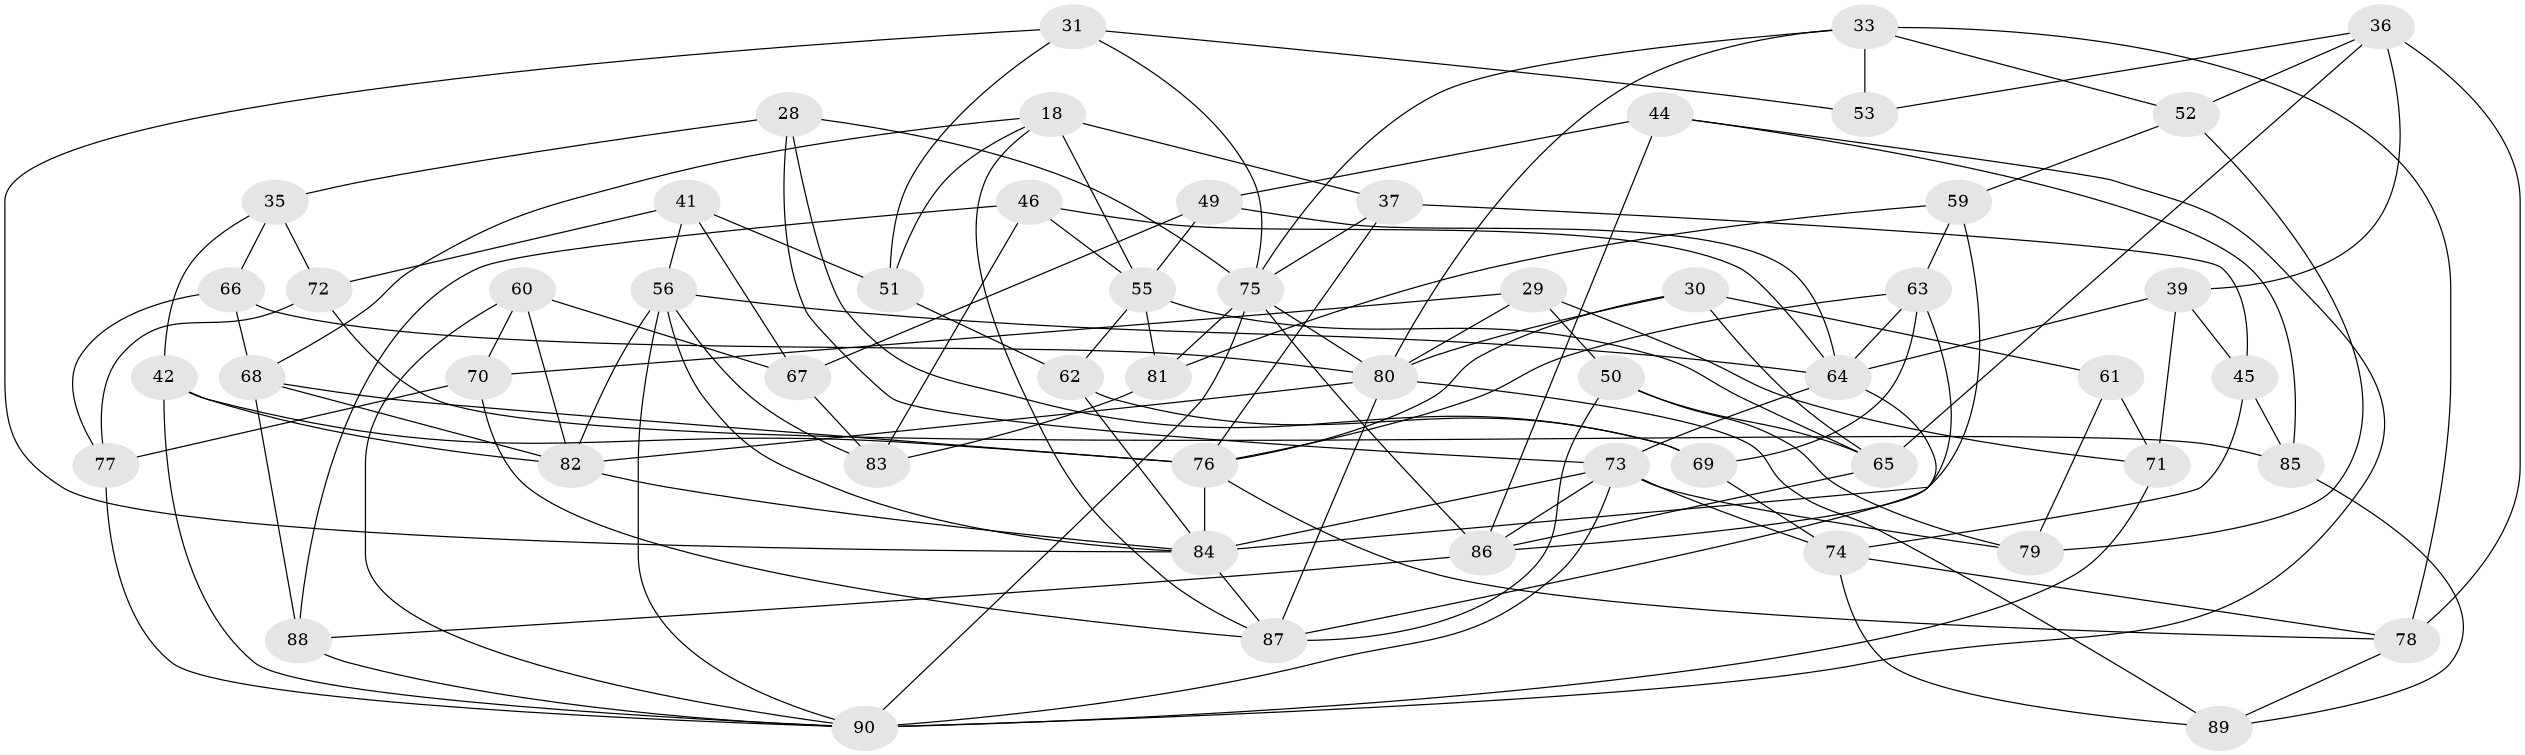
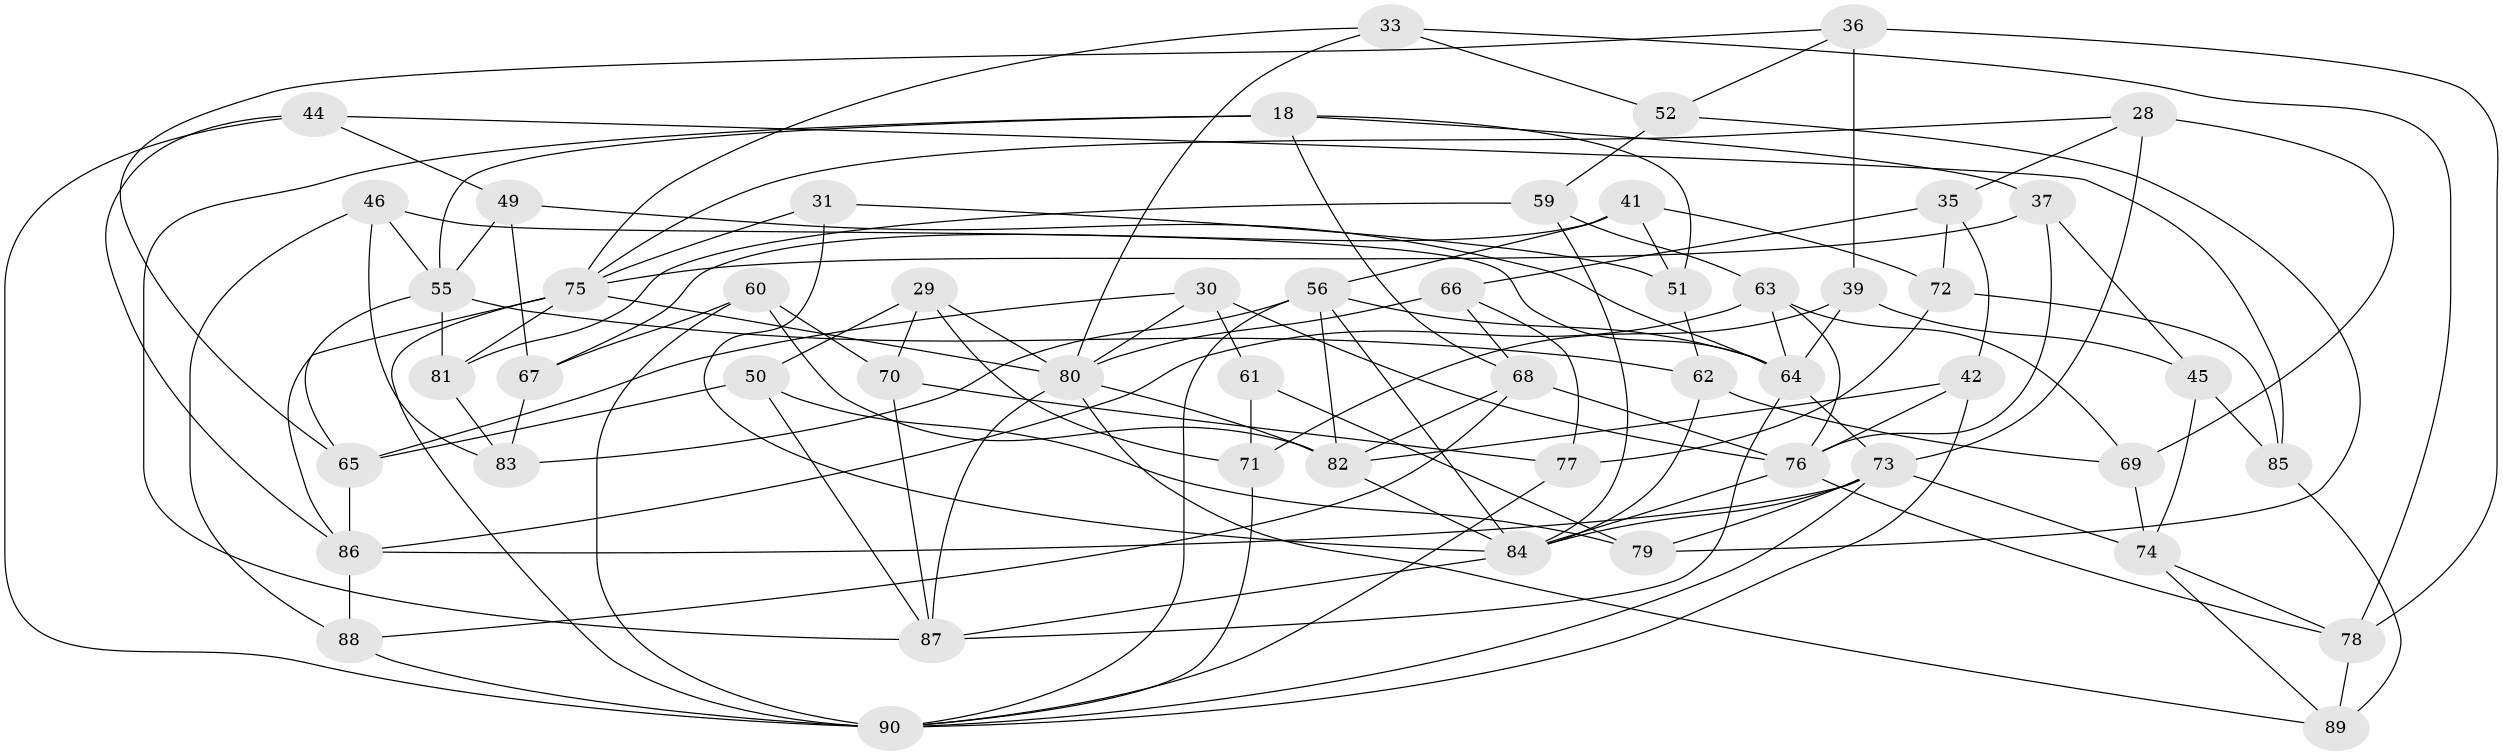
(1865, 114) -> none
